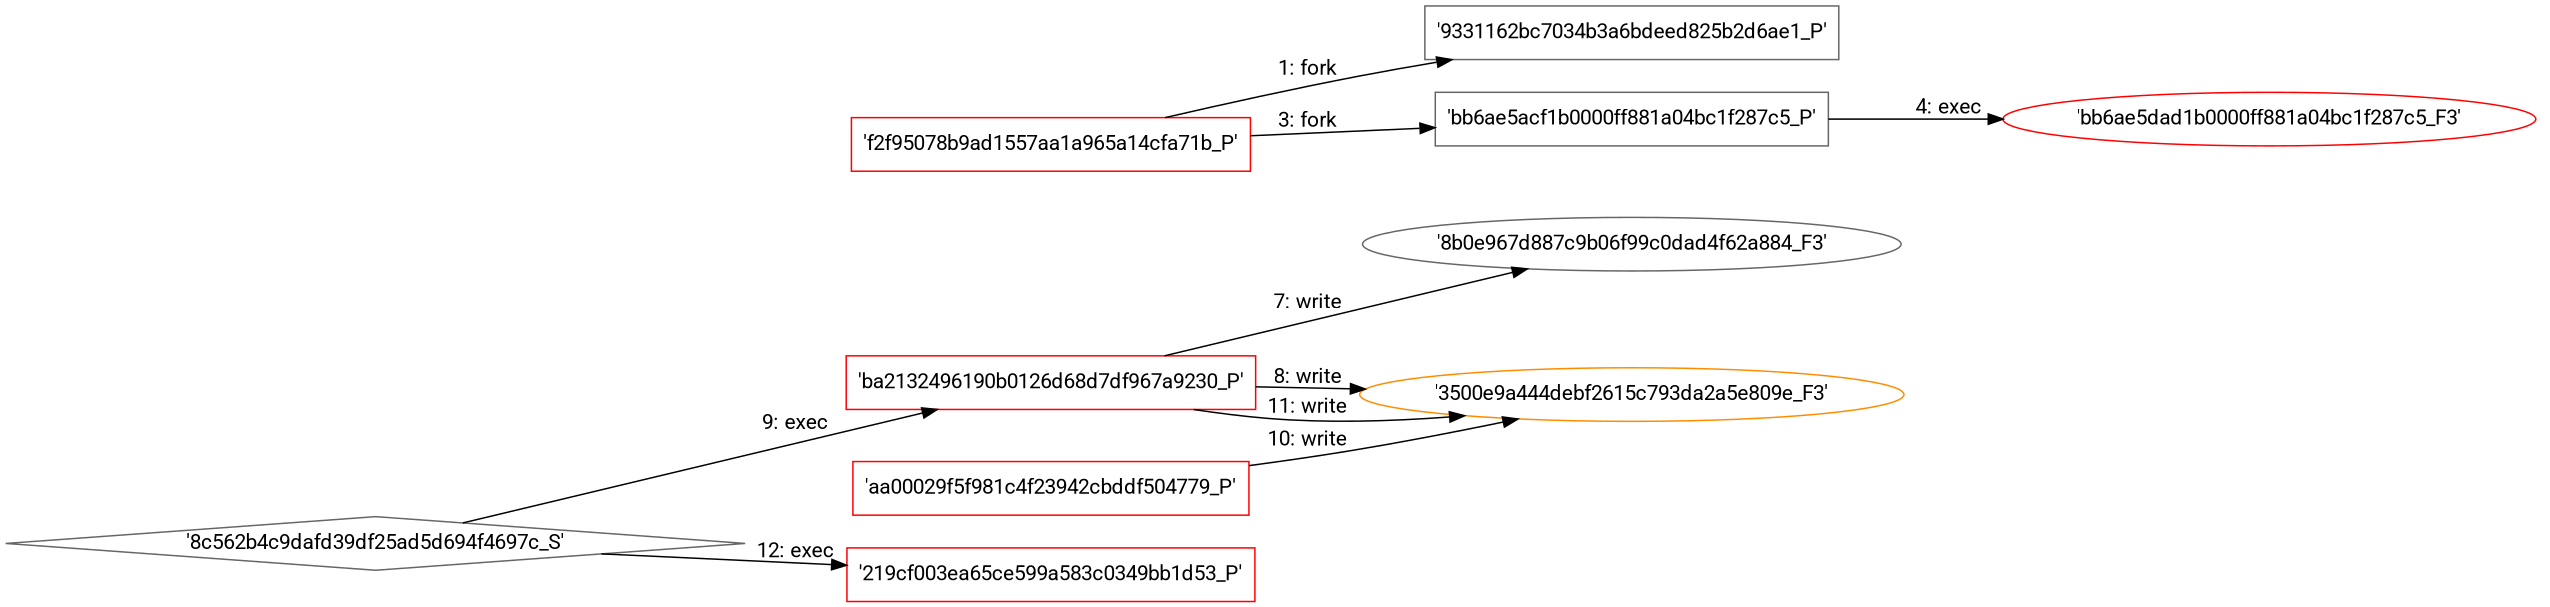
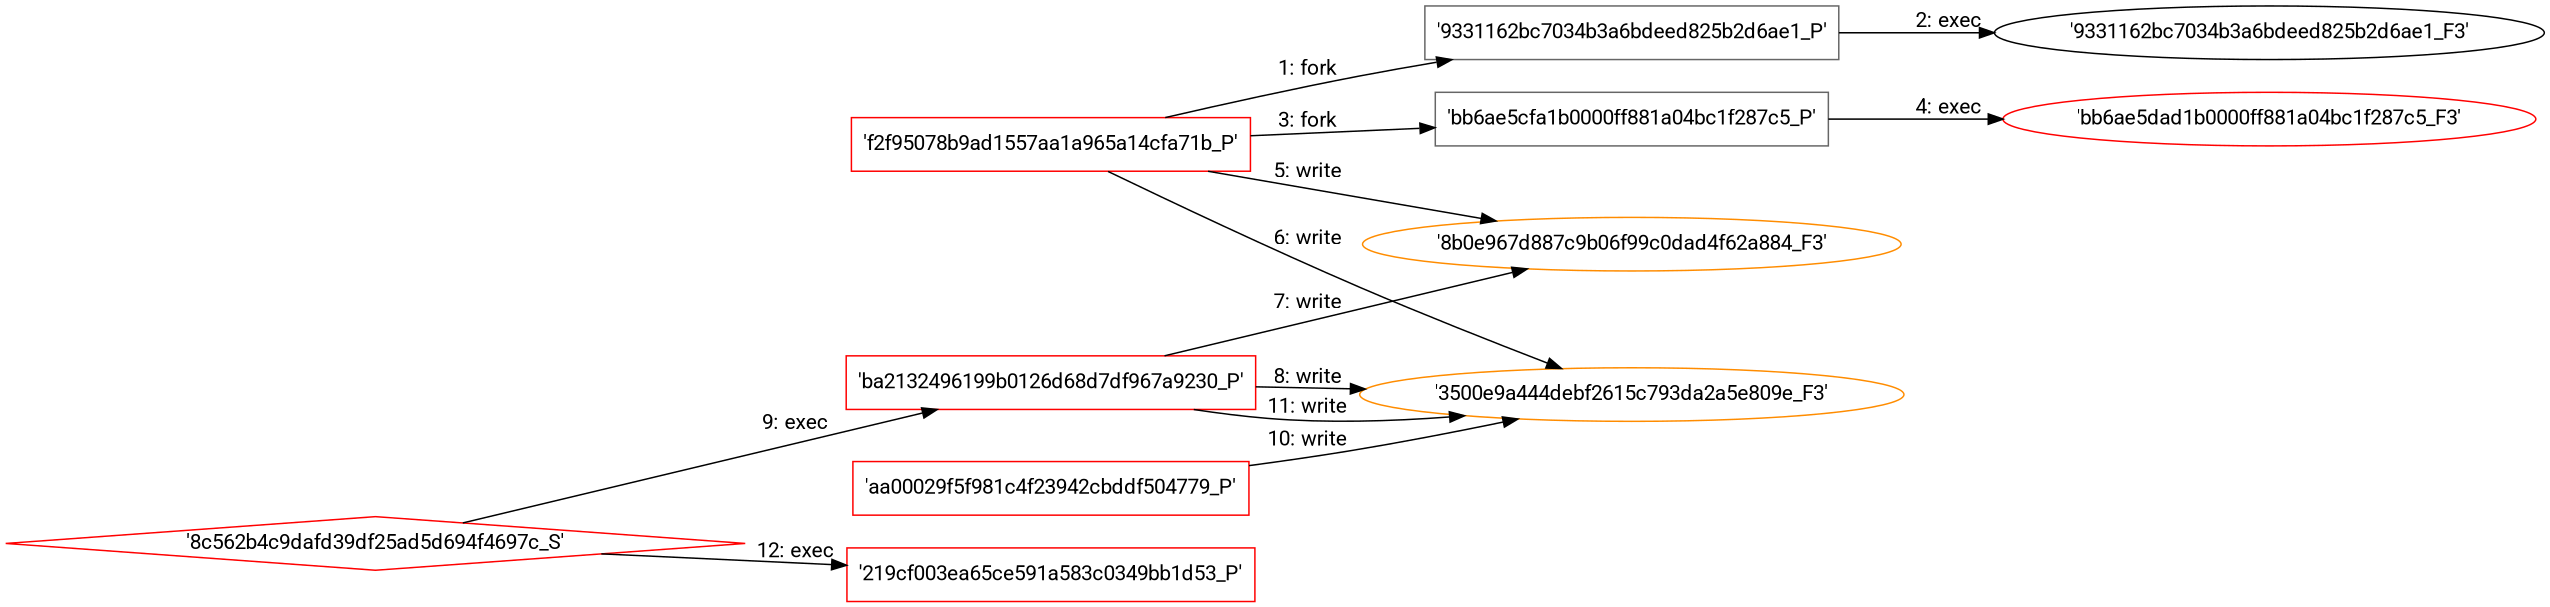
none -> (2269, 33)
(1632, 119) -> (1632, 119)
none -> (1345, 195)
(1632, 244) -> (1632, 244)
none -> (1326, 272)
(1051, 383) -> (1051, 383)
(375, 543) -> (375, 543)
(1051, 575) -> (1051, 575)
